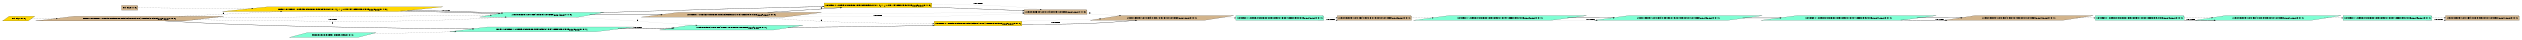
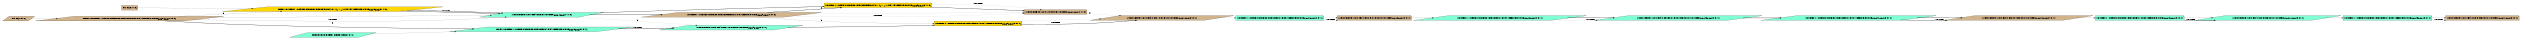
(19, 19) -> (19, 19)
